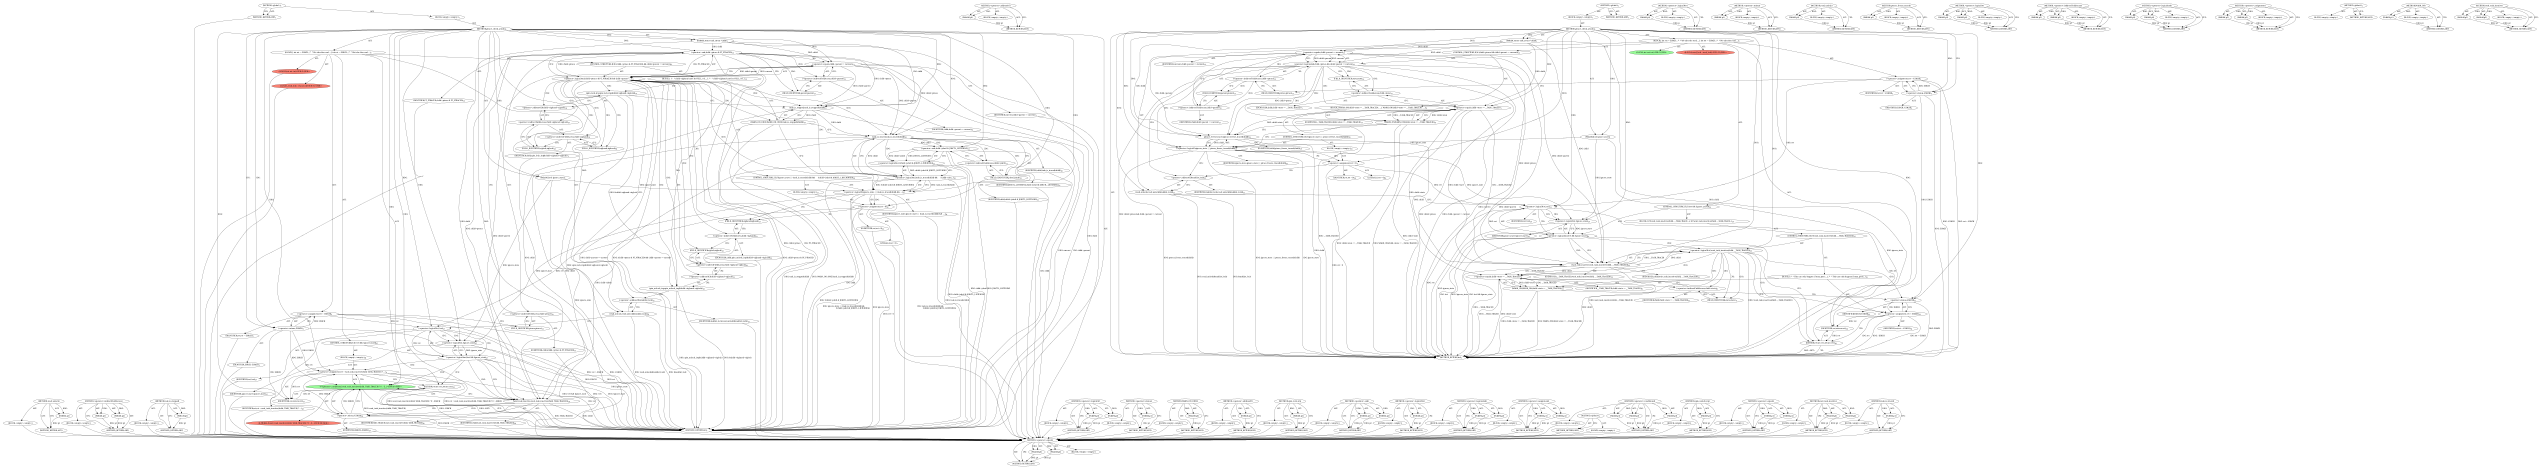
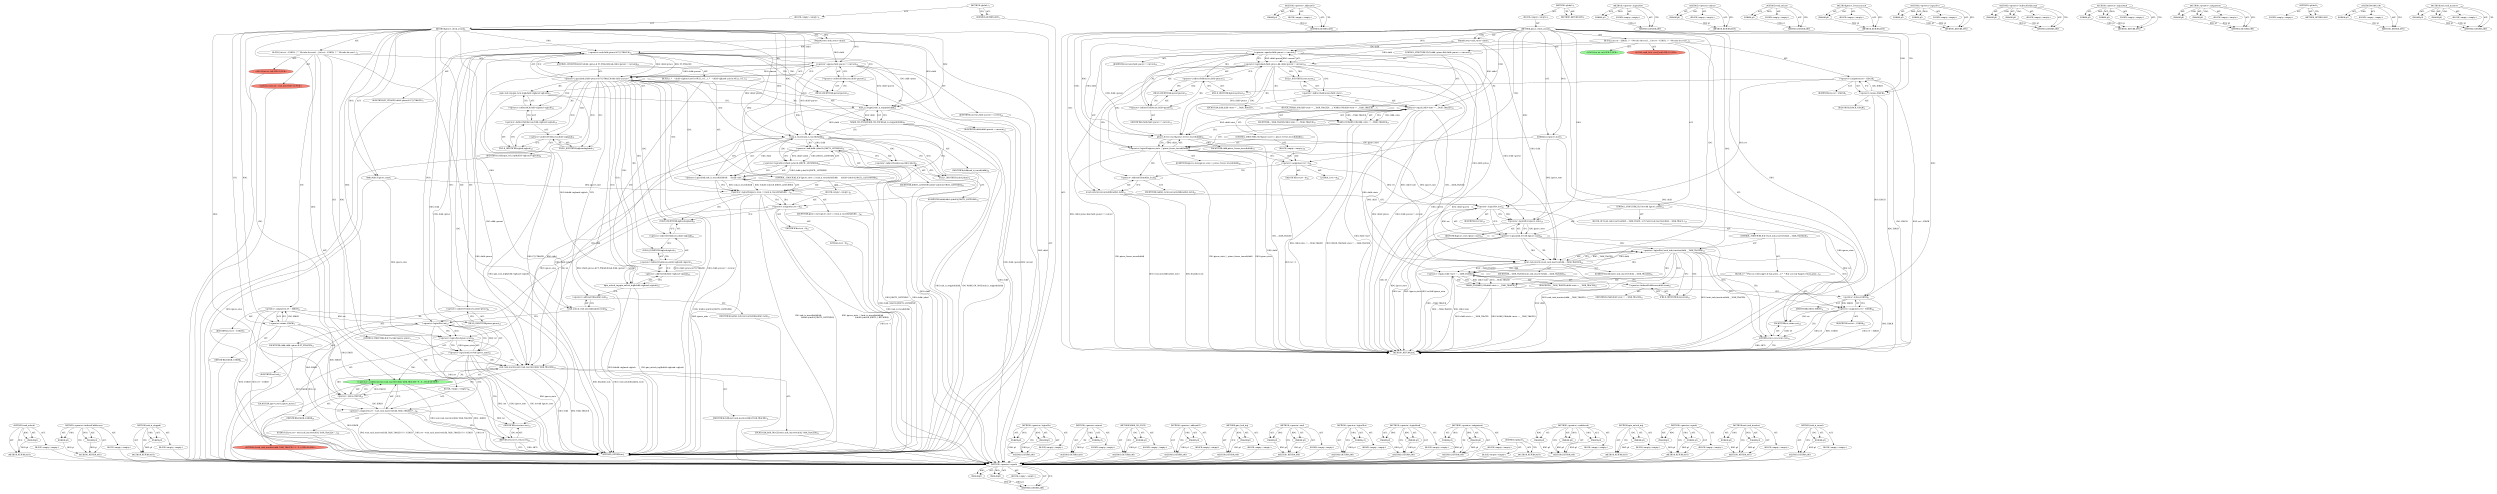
(691, 198) -> (619, 217)
(743, 258) -> none
